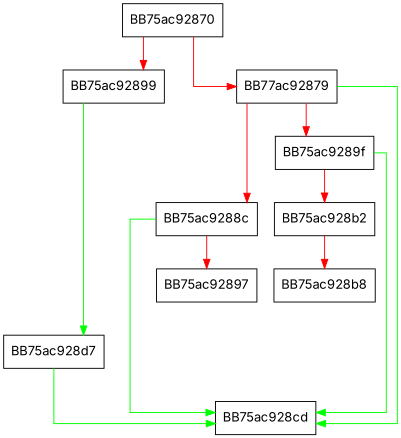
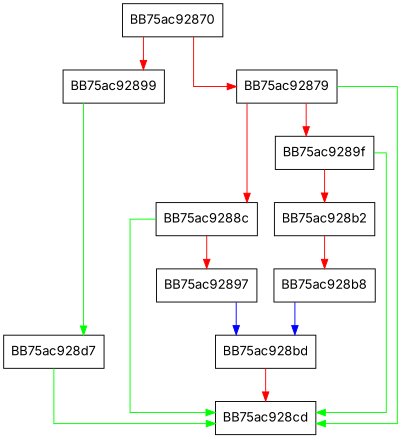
(287, 87) -> (287, 87)
none -> (266, 352)
